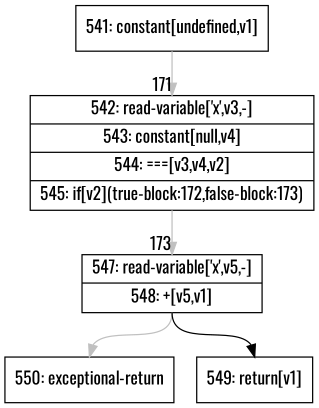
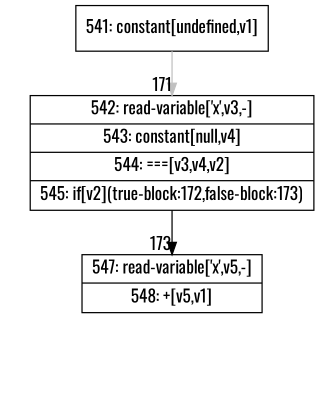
(172, 226) -> (172, 226)
(89, 380) -> none
(255, 380) -> none
